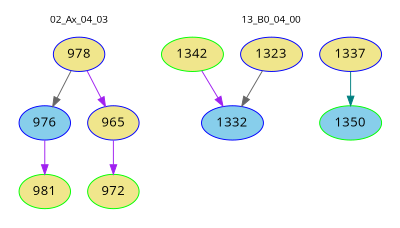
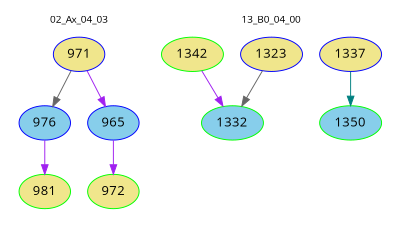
(79, 54) -> (79, 54)
(113, 123) -> (113, 123)
(232, 123) -> (232, 123)
